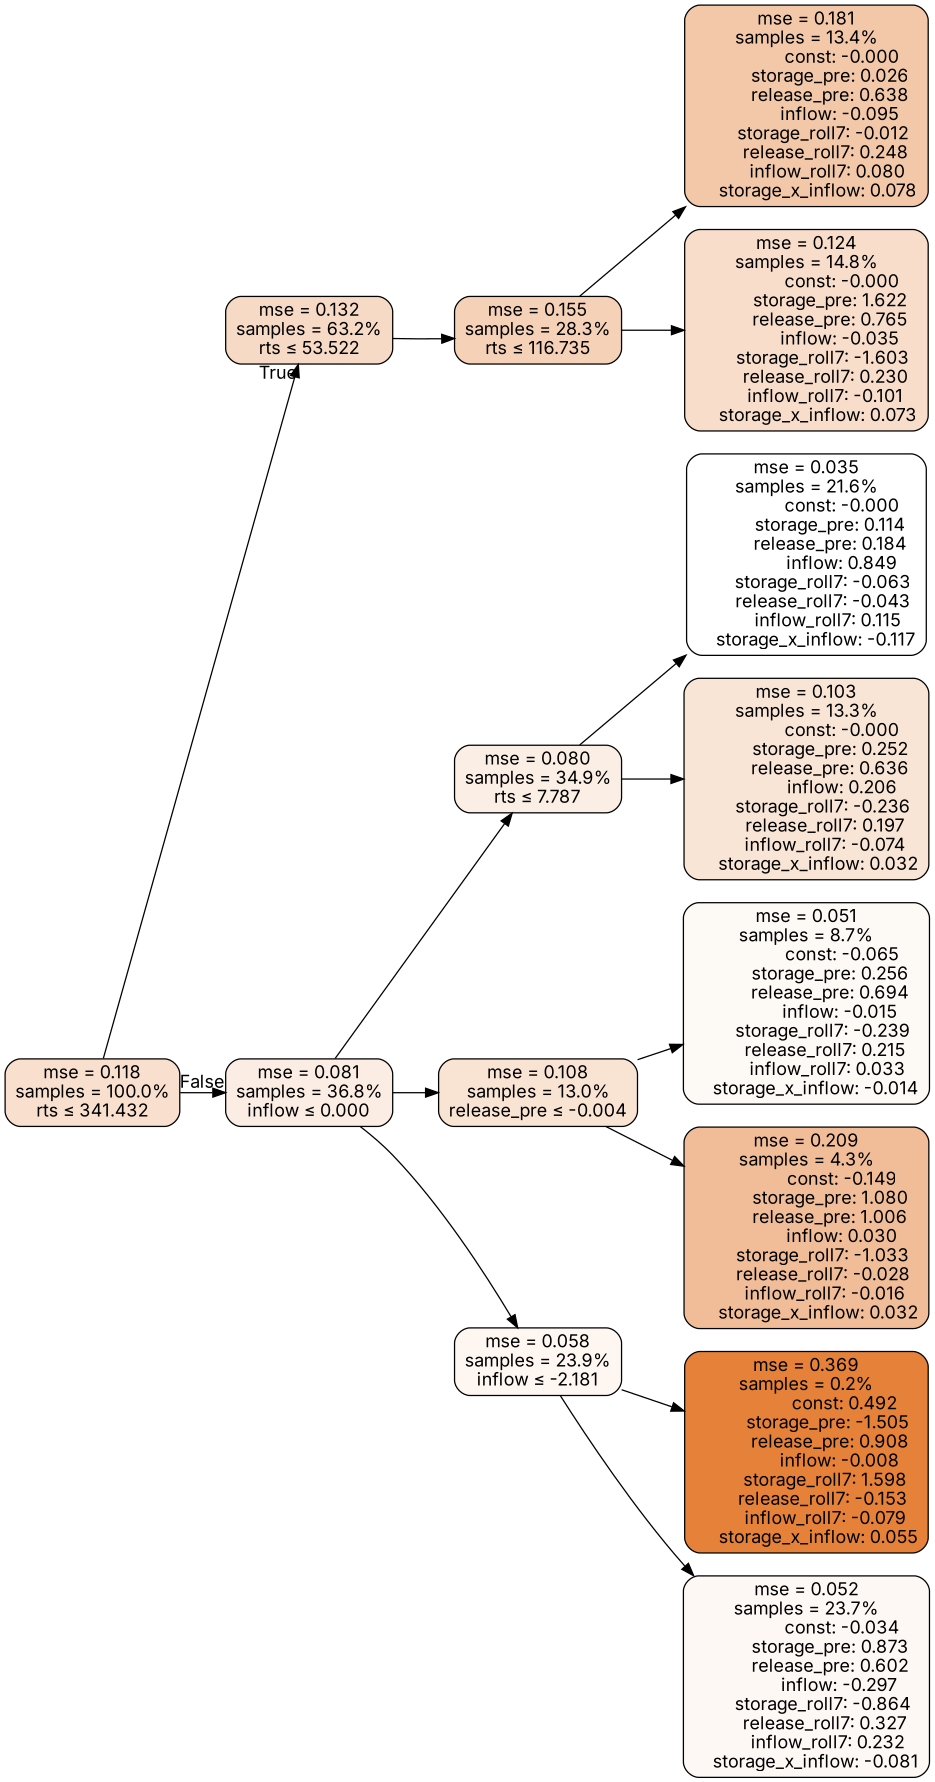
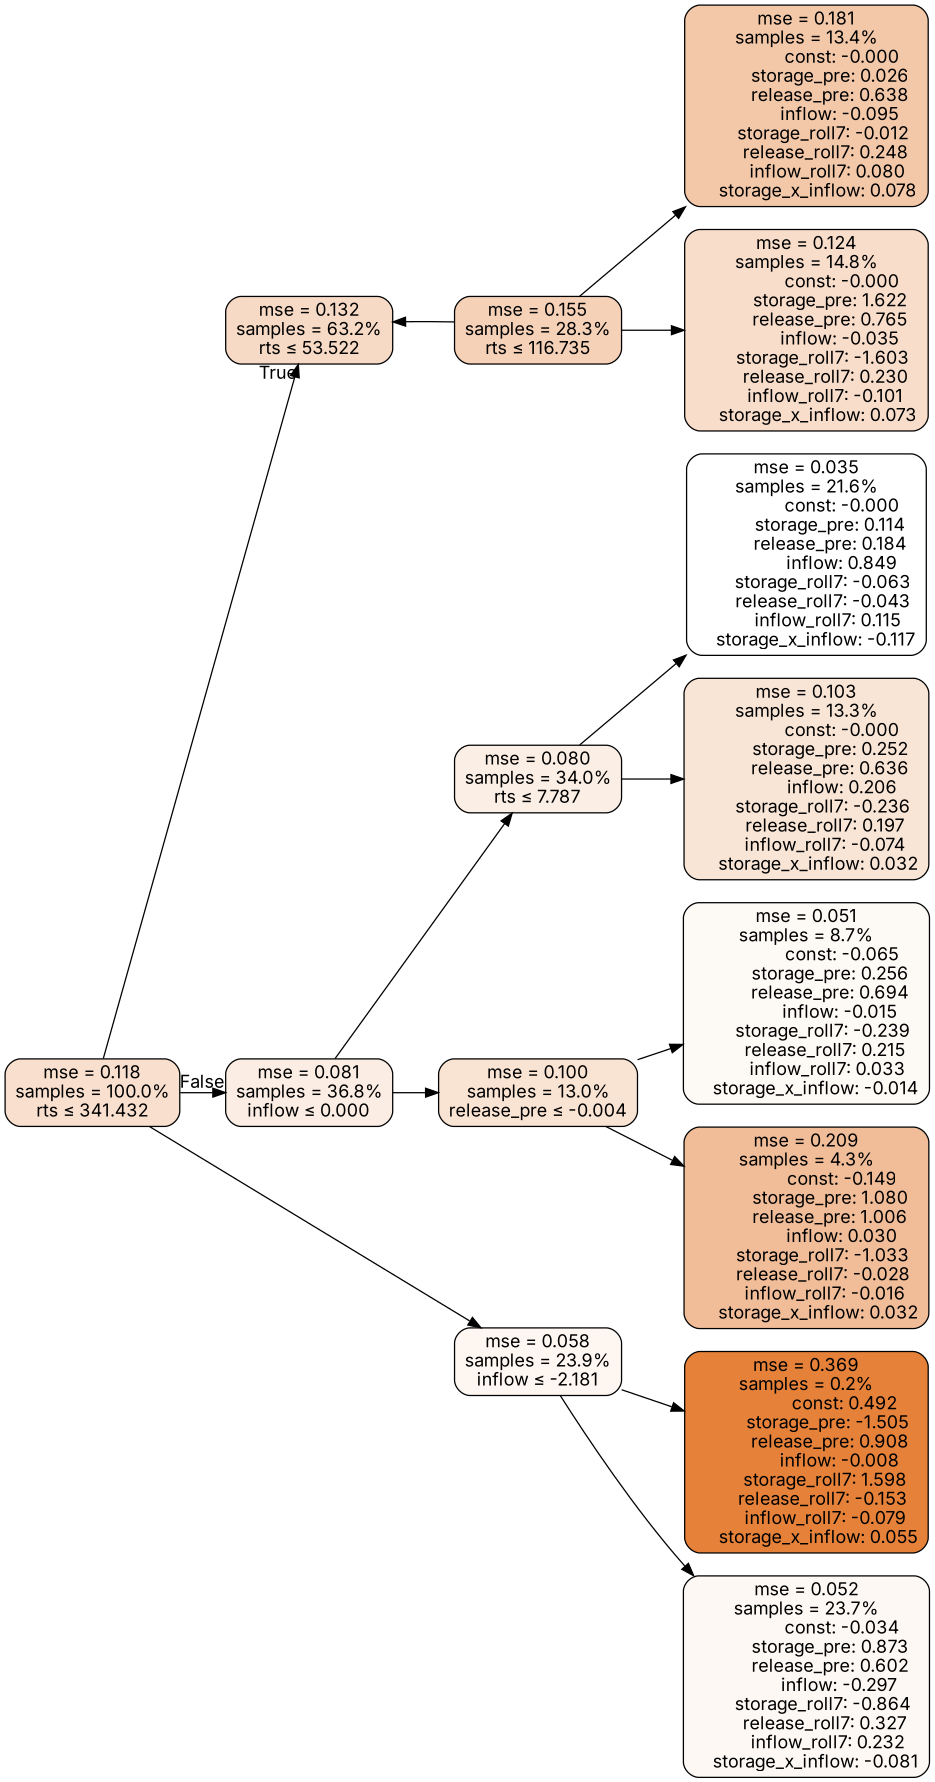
(417, 339) -> (430, 322)
(538, 779) -> (538, 779)
(538, 1093) -> (538, 1093)
(443, 1215) -> (309, 1224)
